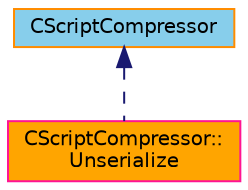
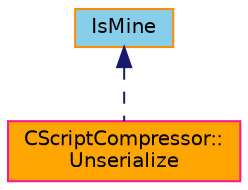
(124, 28) -> (124, 28)
